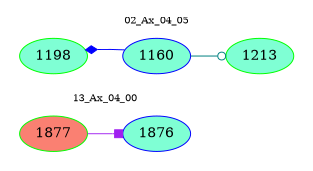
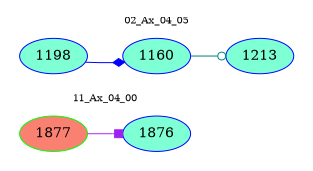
(111, 49) -> (99, 63)
(54, 56) -> (54, 56)
(260, 56) -> (260, 56)
(105, 99) -> (105, 99)
